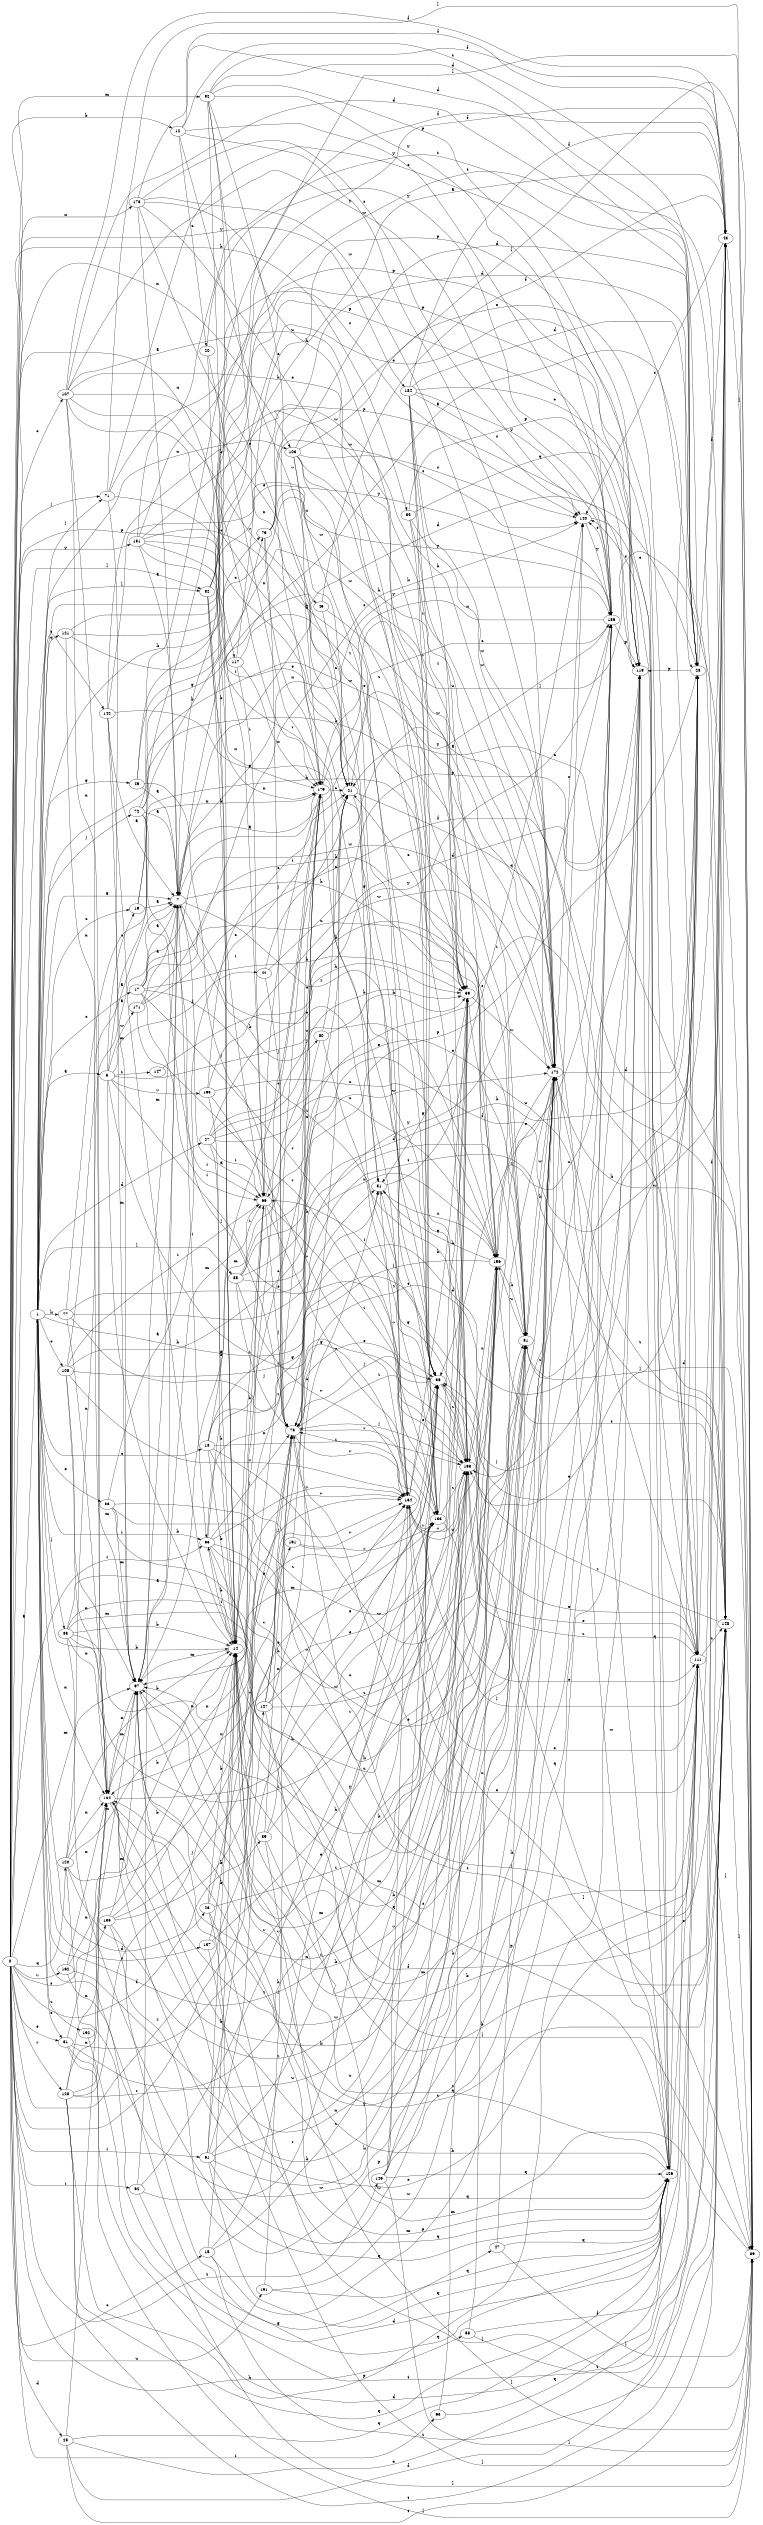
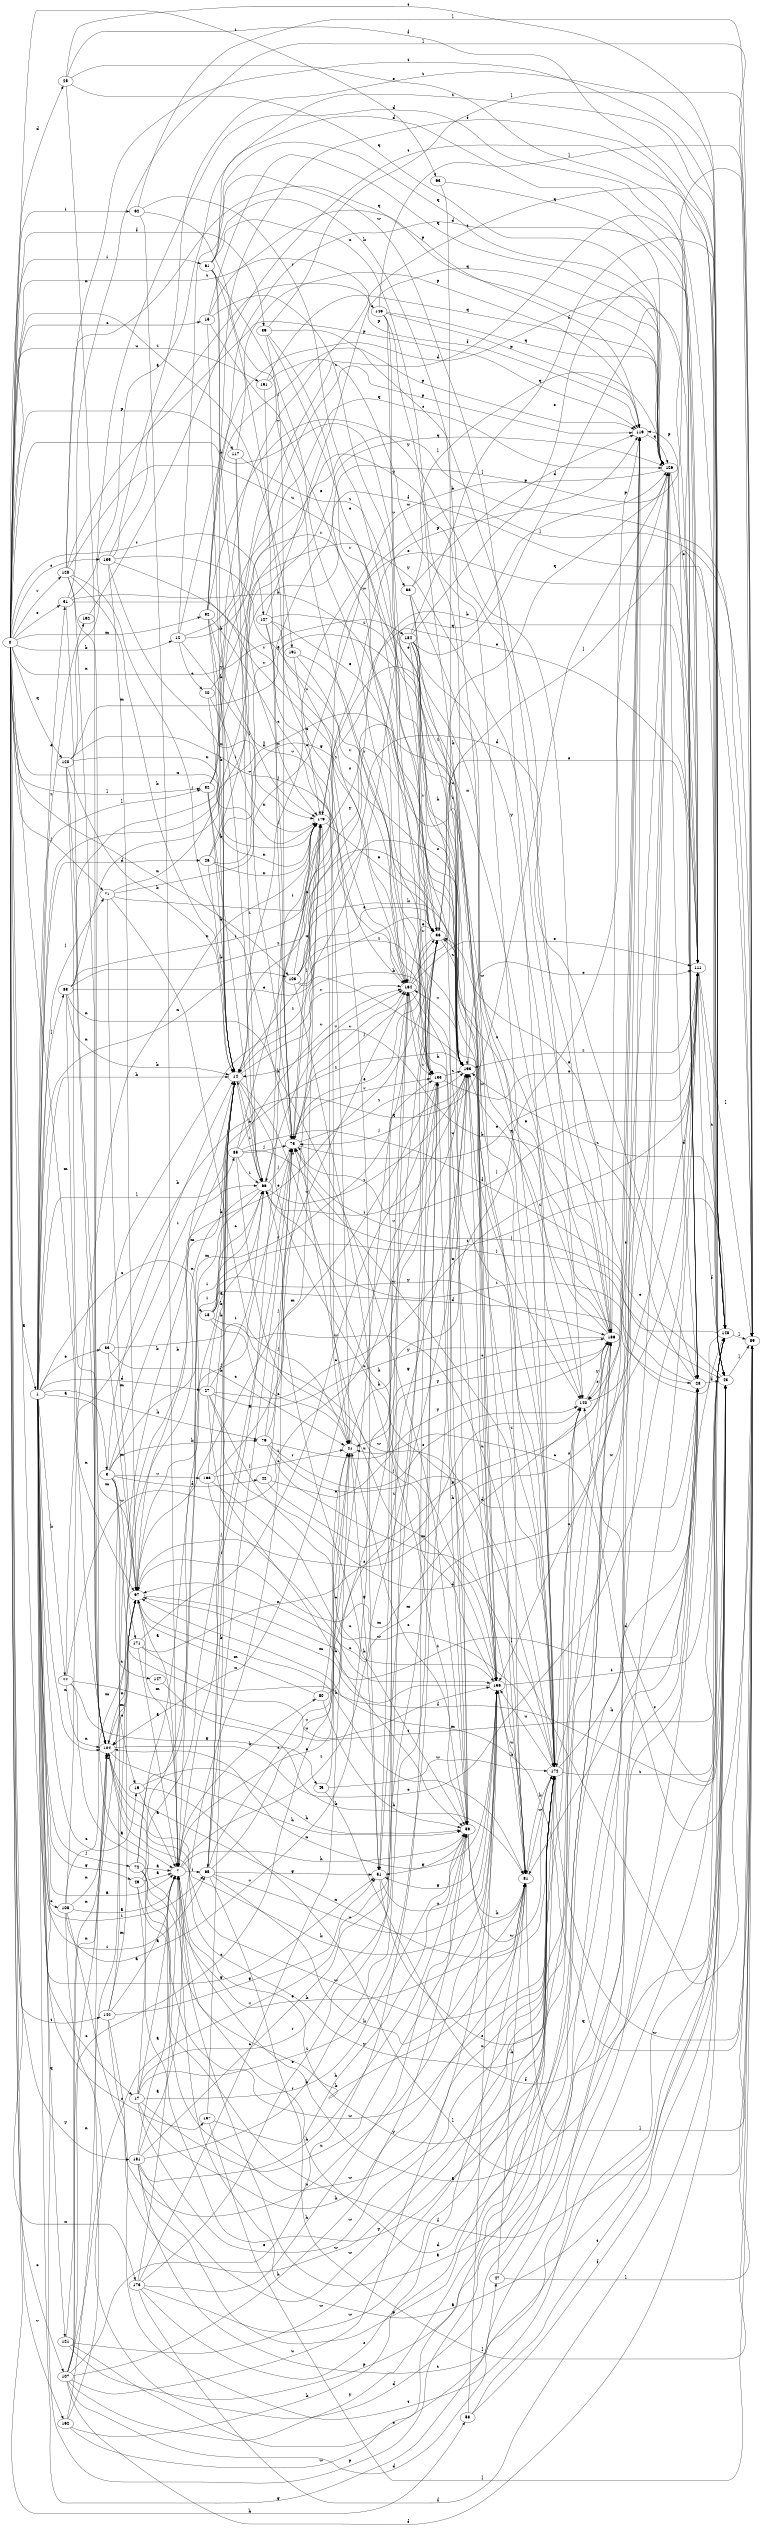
(51, 882) -> (190, 1740)
